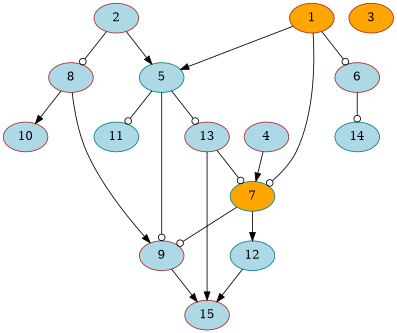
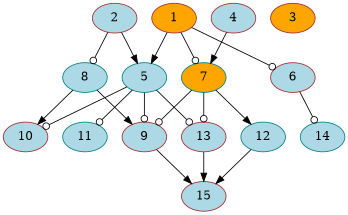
(71, 78) -> (85, 78)
none -> (88, 106)
(228, 164) -> (204, 104)
